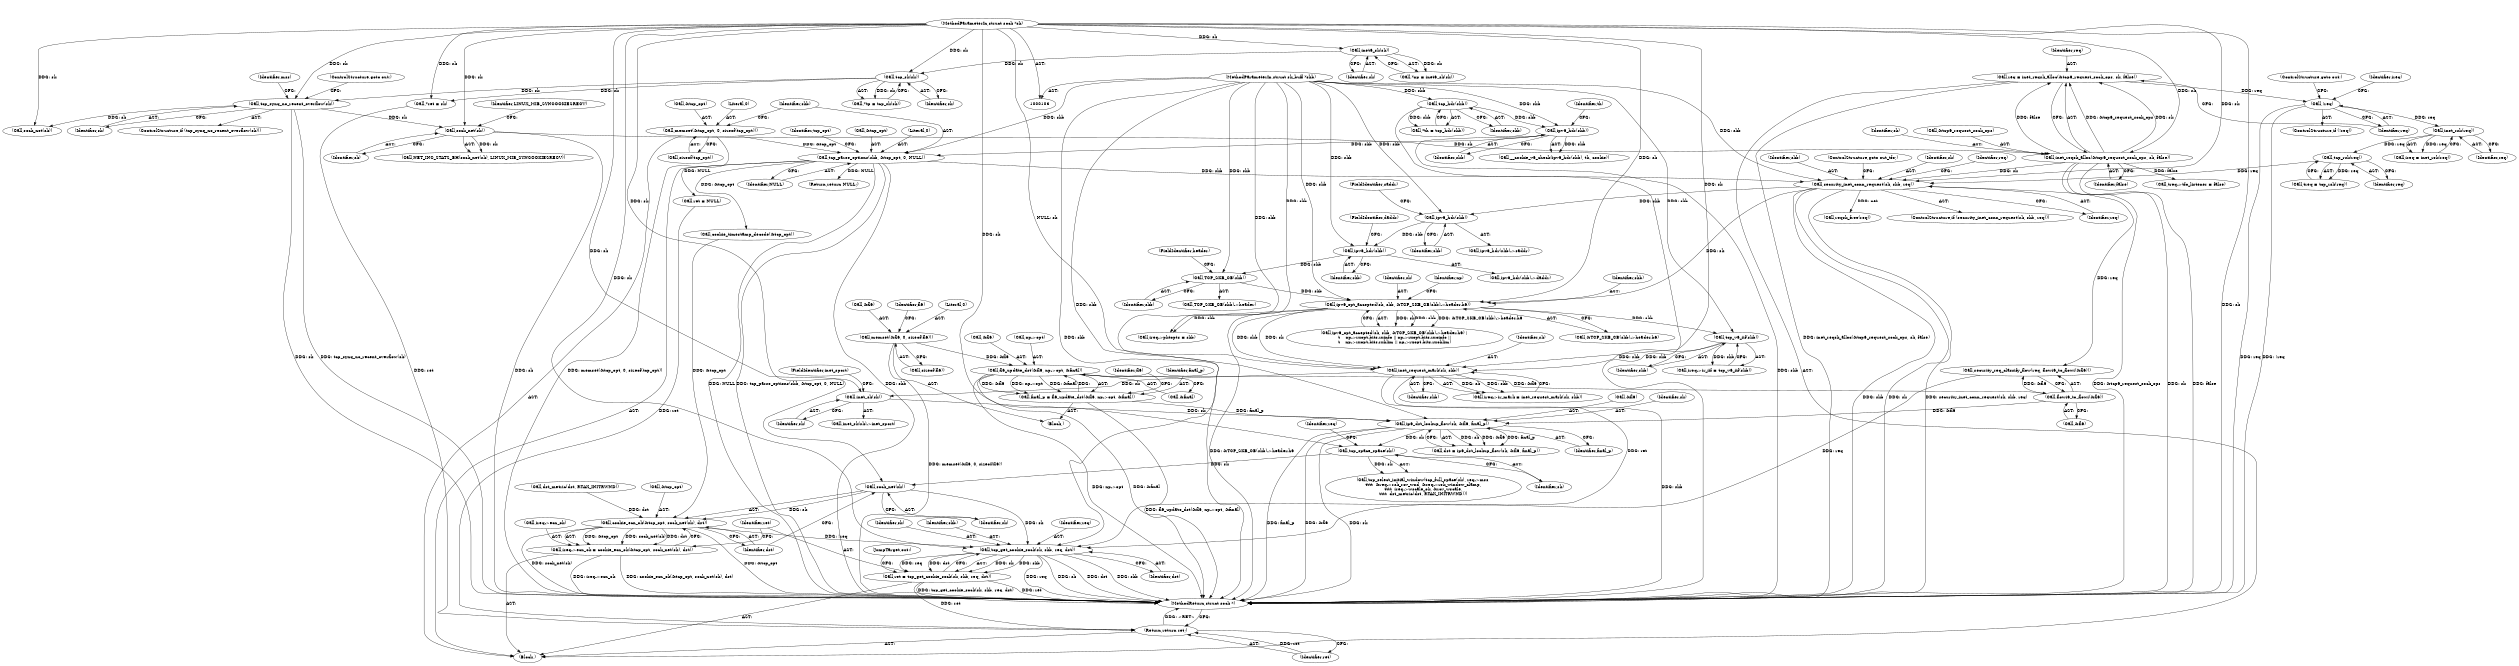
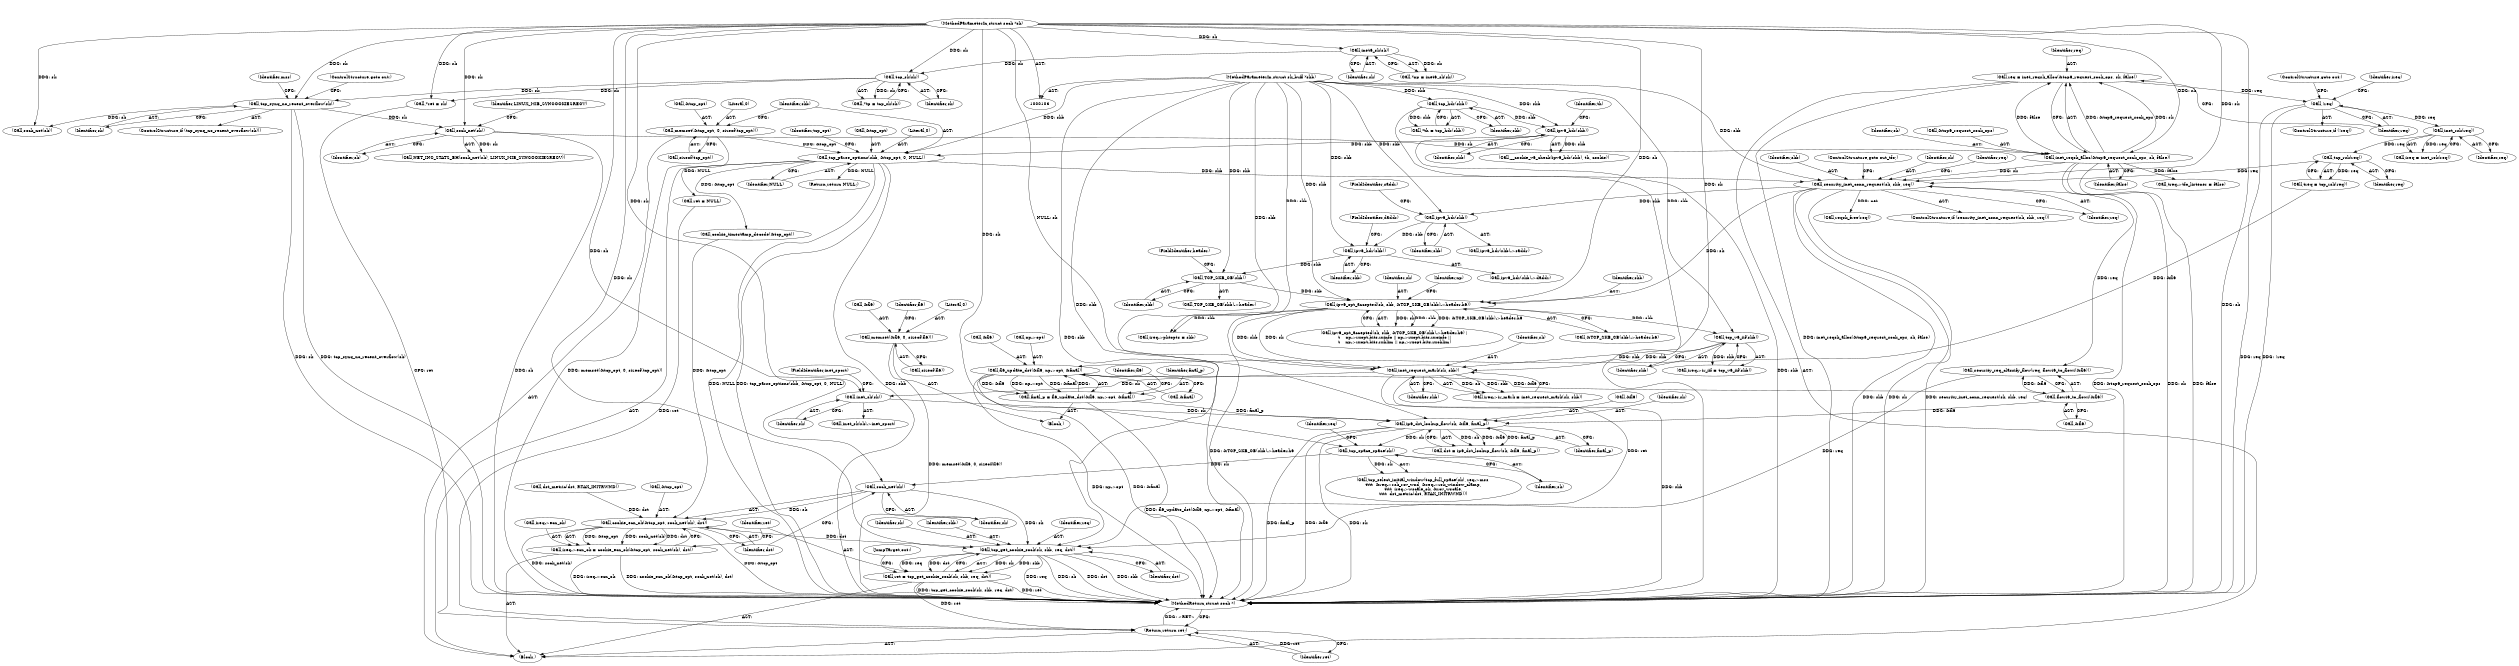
(960, 353) -> (1745, 360)
(424, 371) -> (424, 371)
(836, 537) -> (836, 537)
